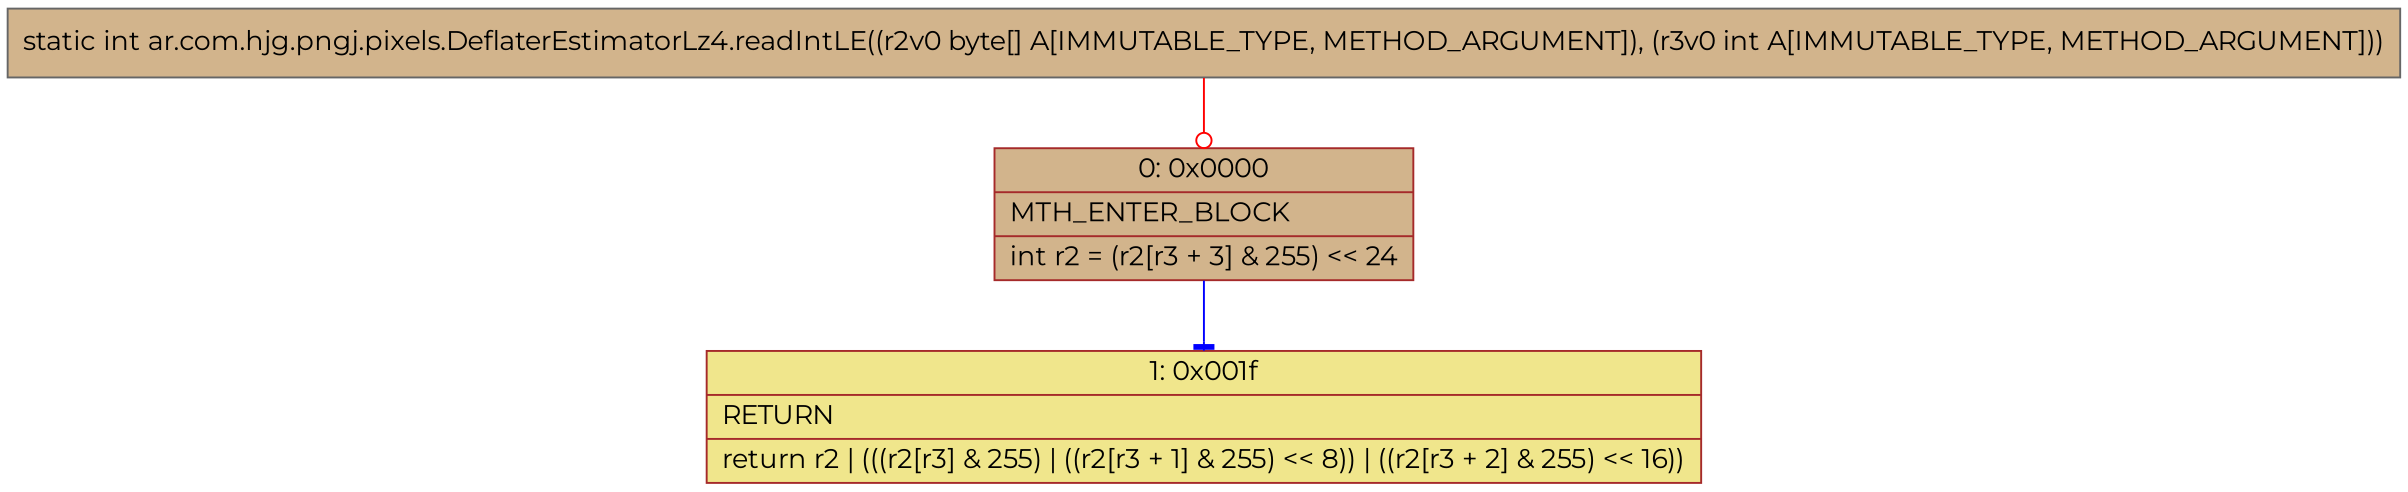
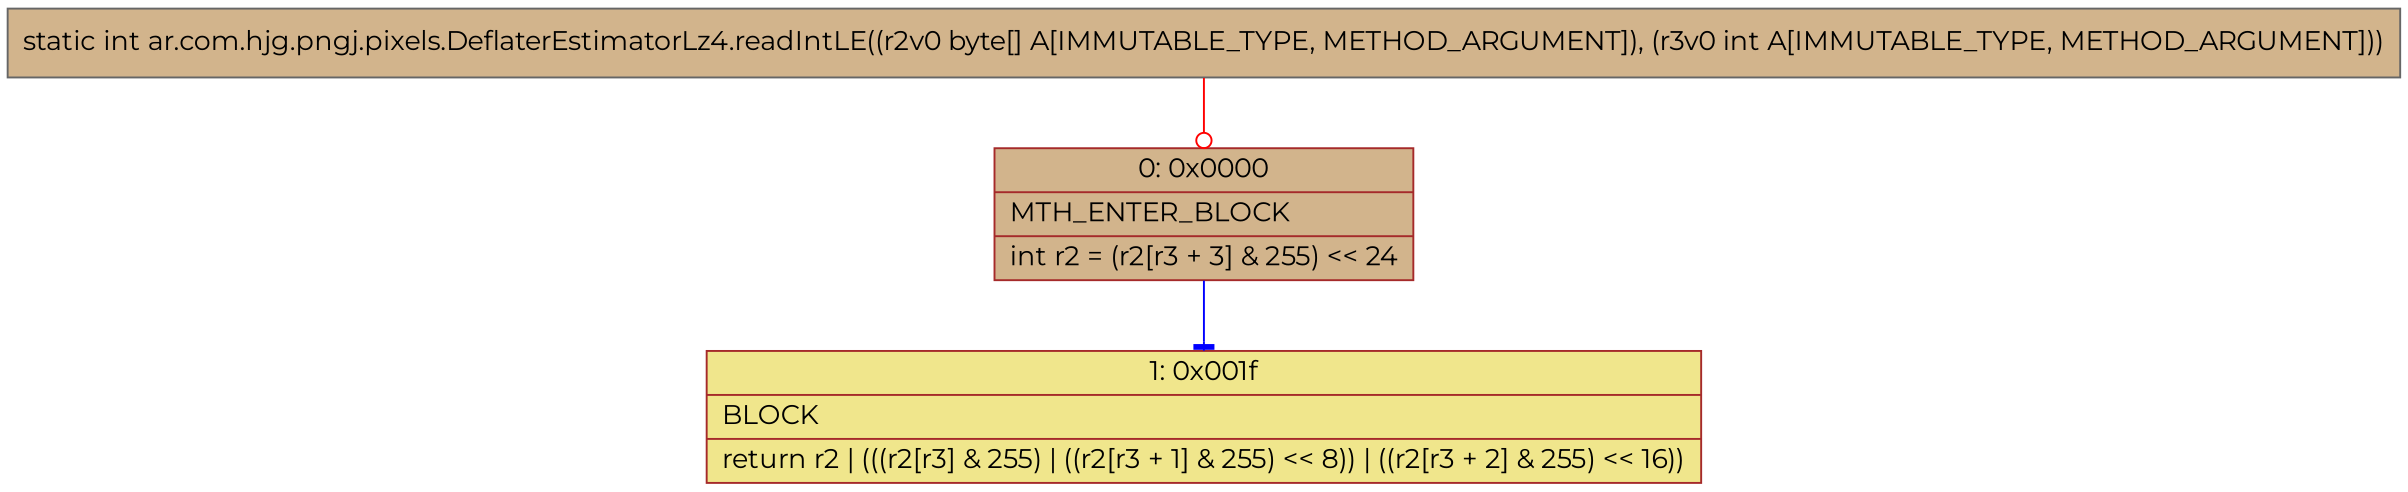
(778, 416) -> (771, 416)
